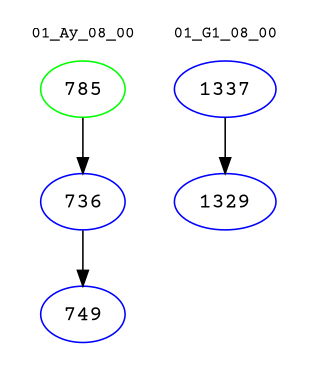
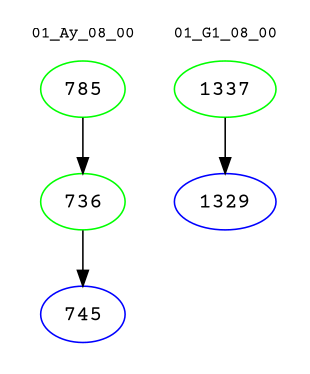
(225, 89) -> (225, 89)
(83, 202) -> (83, 202)
(83, 314) -> (83, 314)
